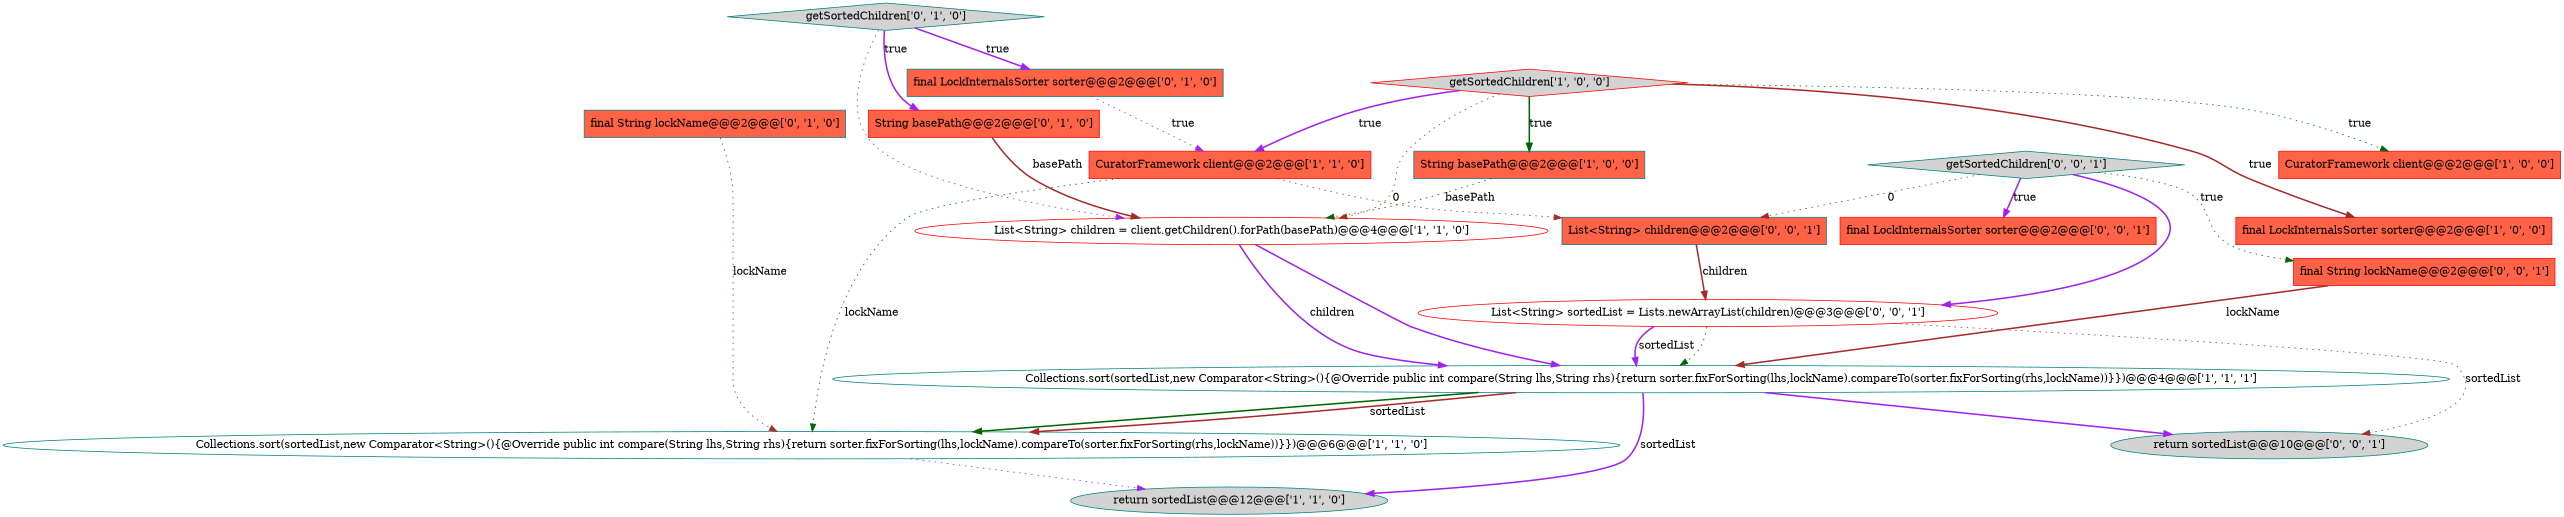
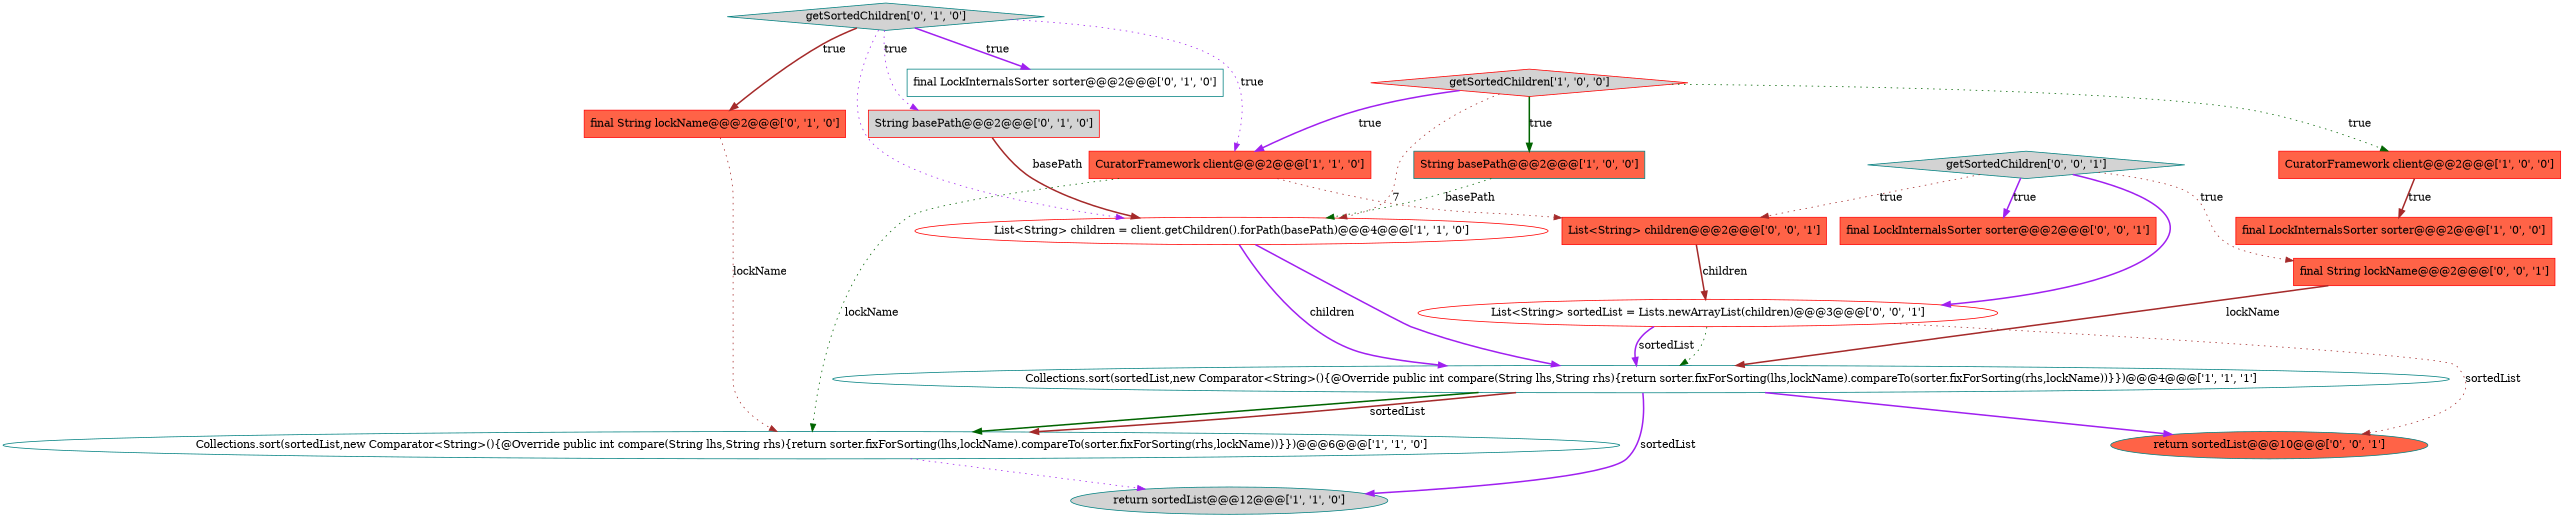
none -> (794, 62)
(888, 72) -> (888, 72)
(1065, 83) -> (1065, 83)
(2018, 114) -> (2408, 194)
(1144, 122) -> (1162, 38)
(715, 124) -> (715, 124)
(984, 124) -> (984, 124)
(1396, 198) -> (1396, 198)
(1891, 198) -> (1891, 198)
(2201, 204) -> (2201, 204)
(1694, 231) -> (1694, 231)
(2269, 445) -> (2269, 445)
